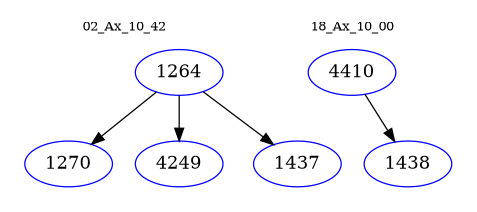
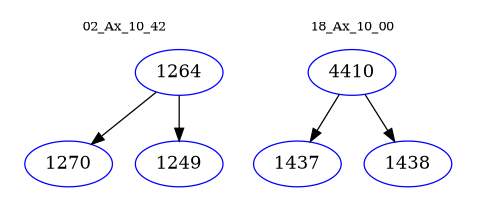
(226, 109) -> (328, 112)
(179, 164) -> (179, 164)
